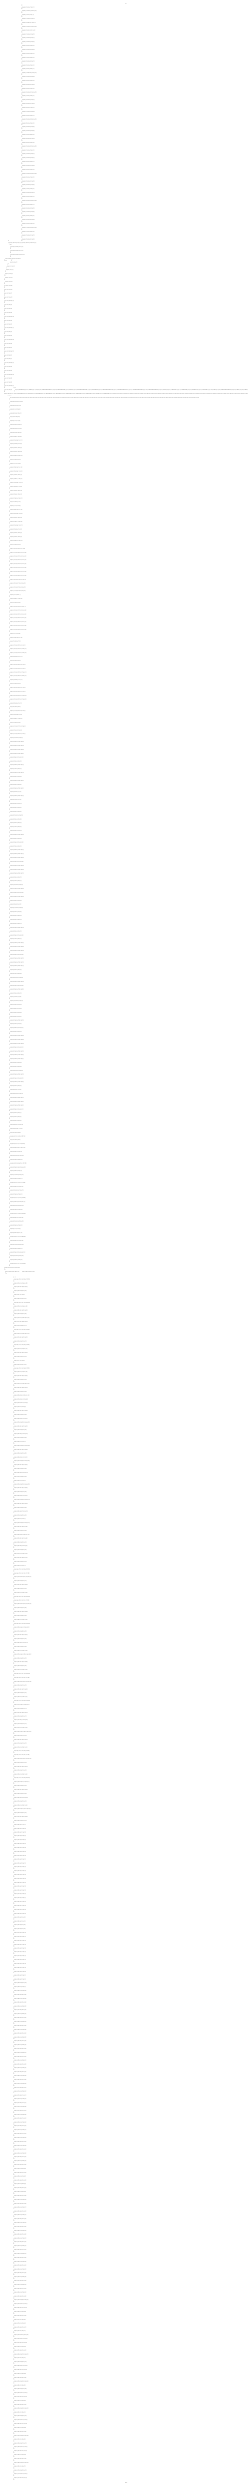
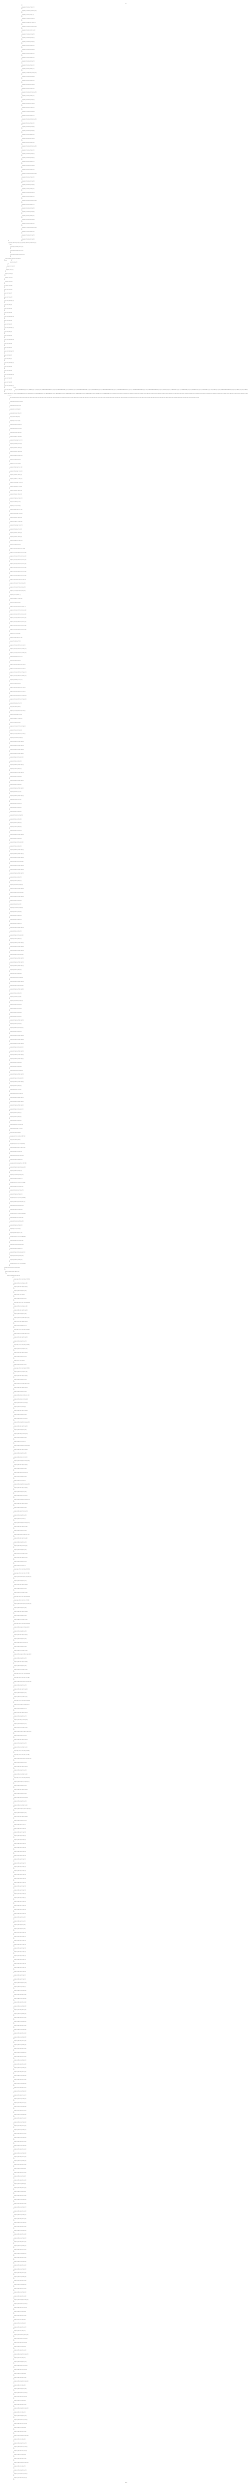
(21, 1269) -> (9, 1276)
